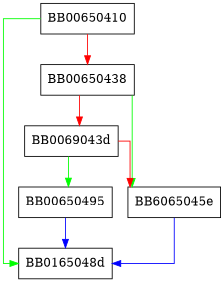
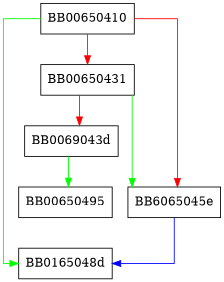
(88, 80) -> (88, 80)
(130, 154) -> (177, 77)
(65, 229) -> none
